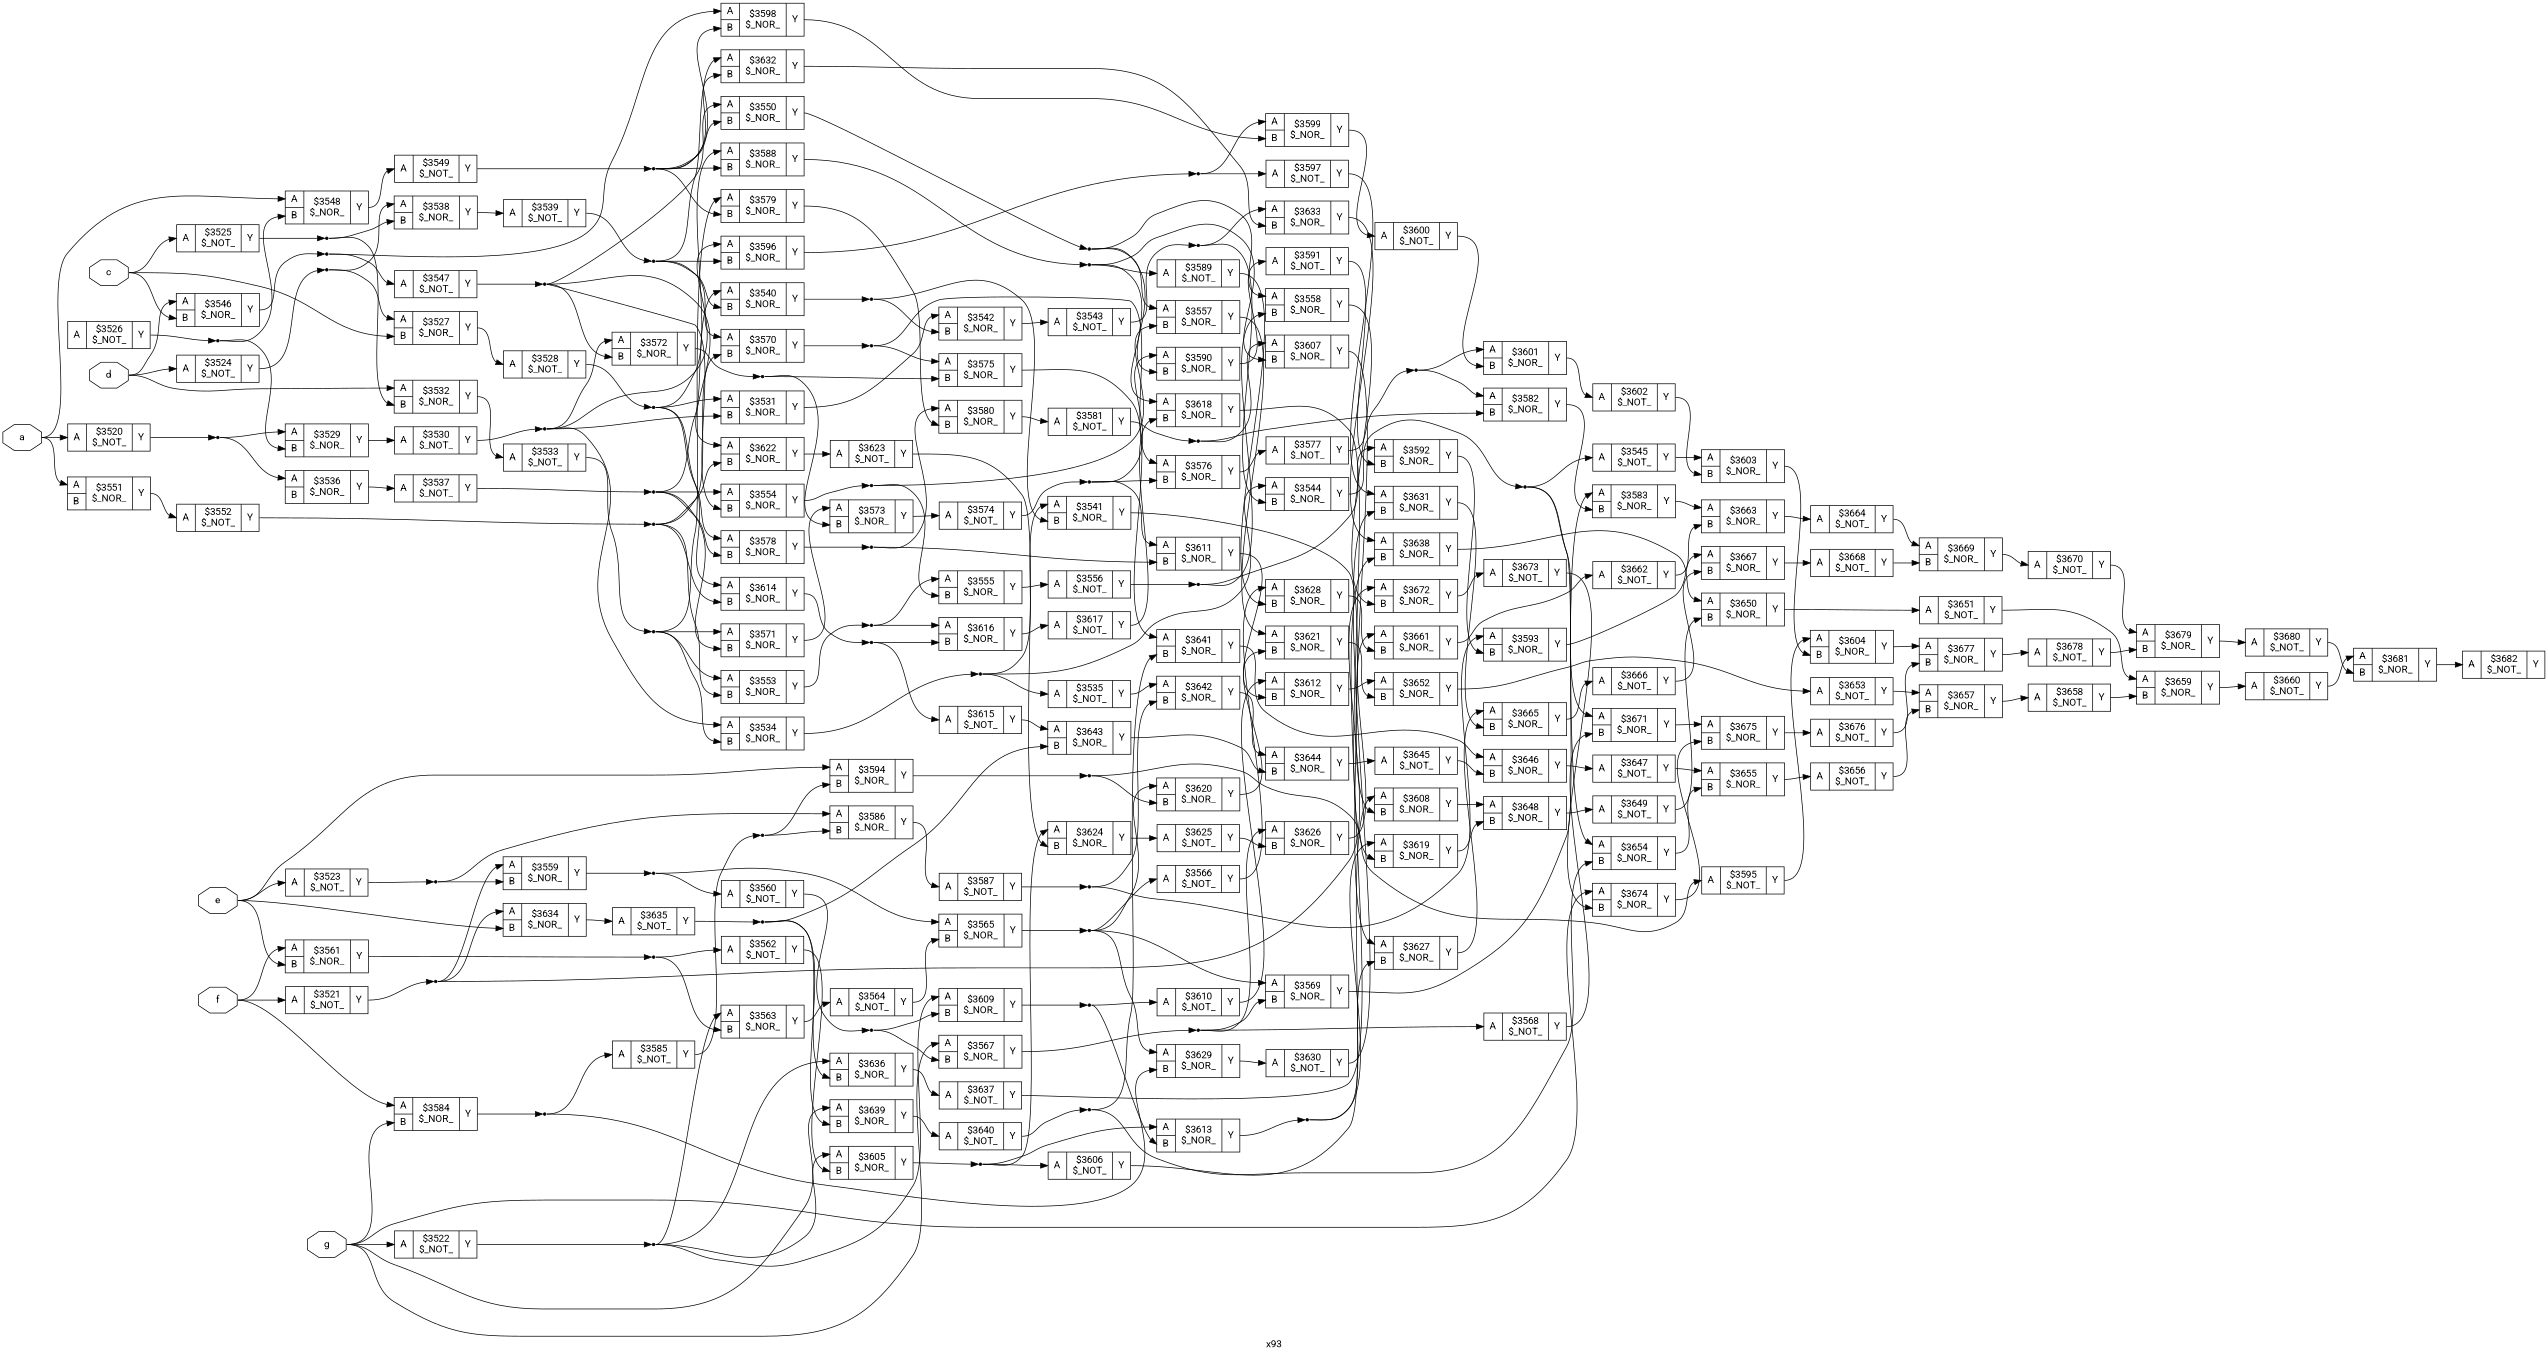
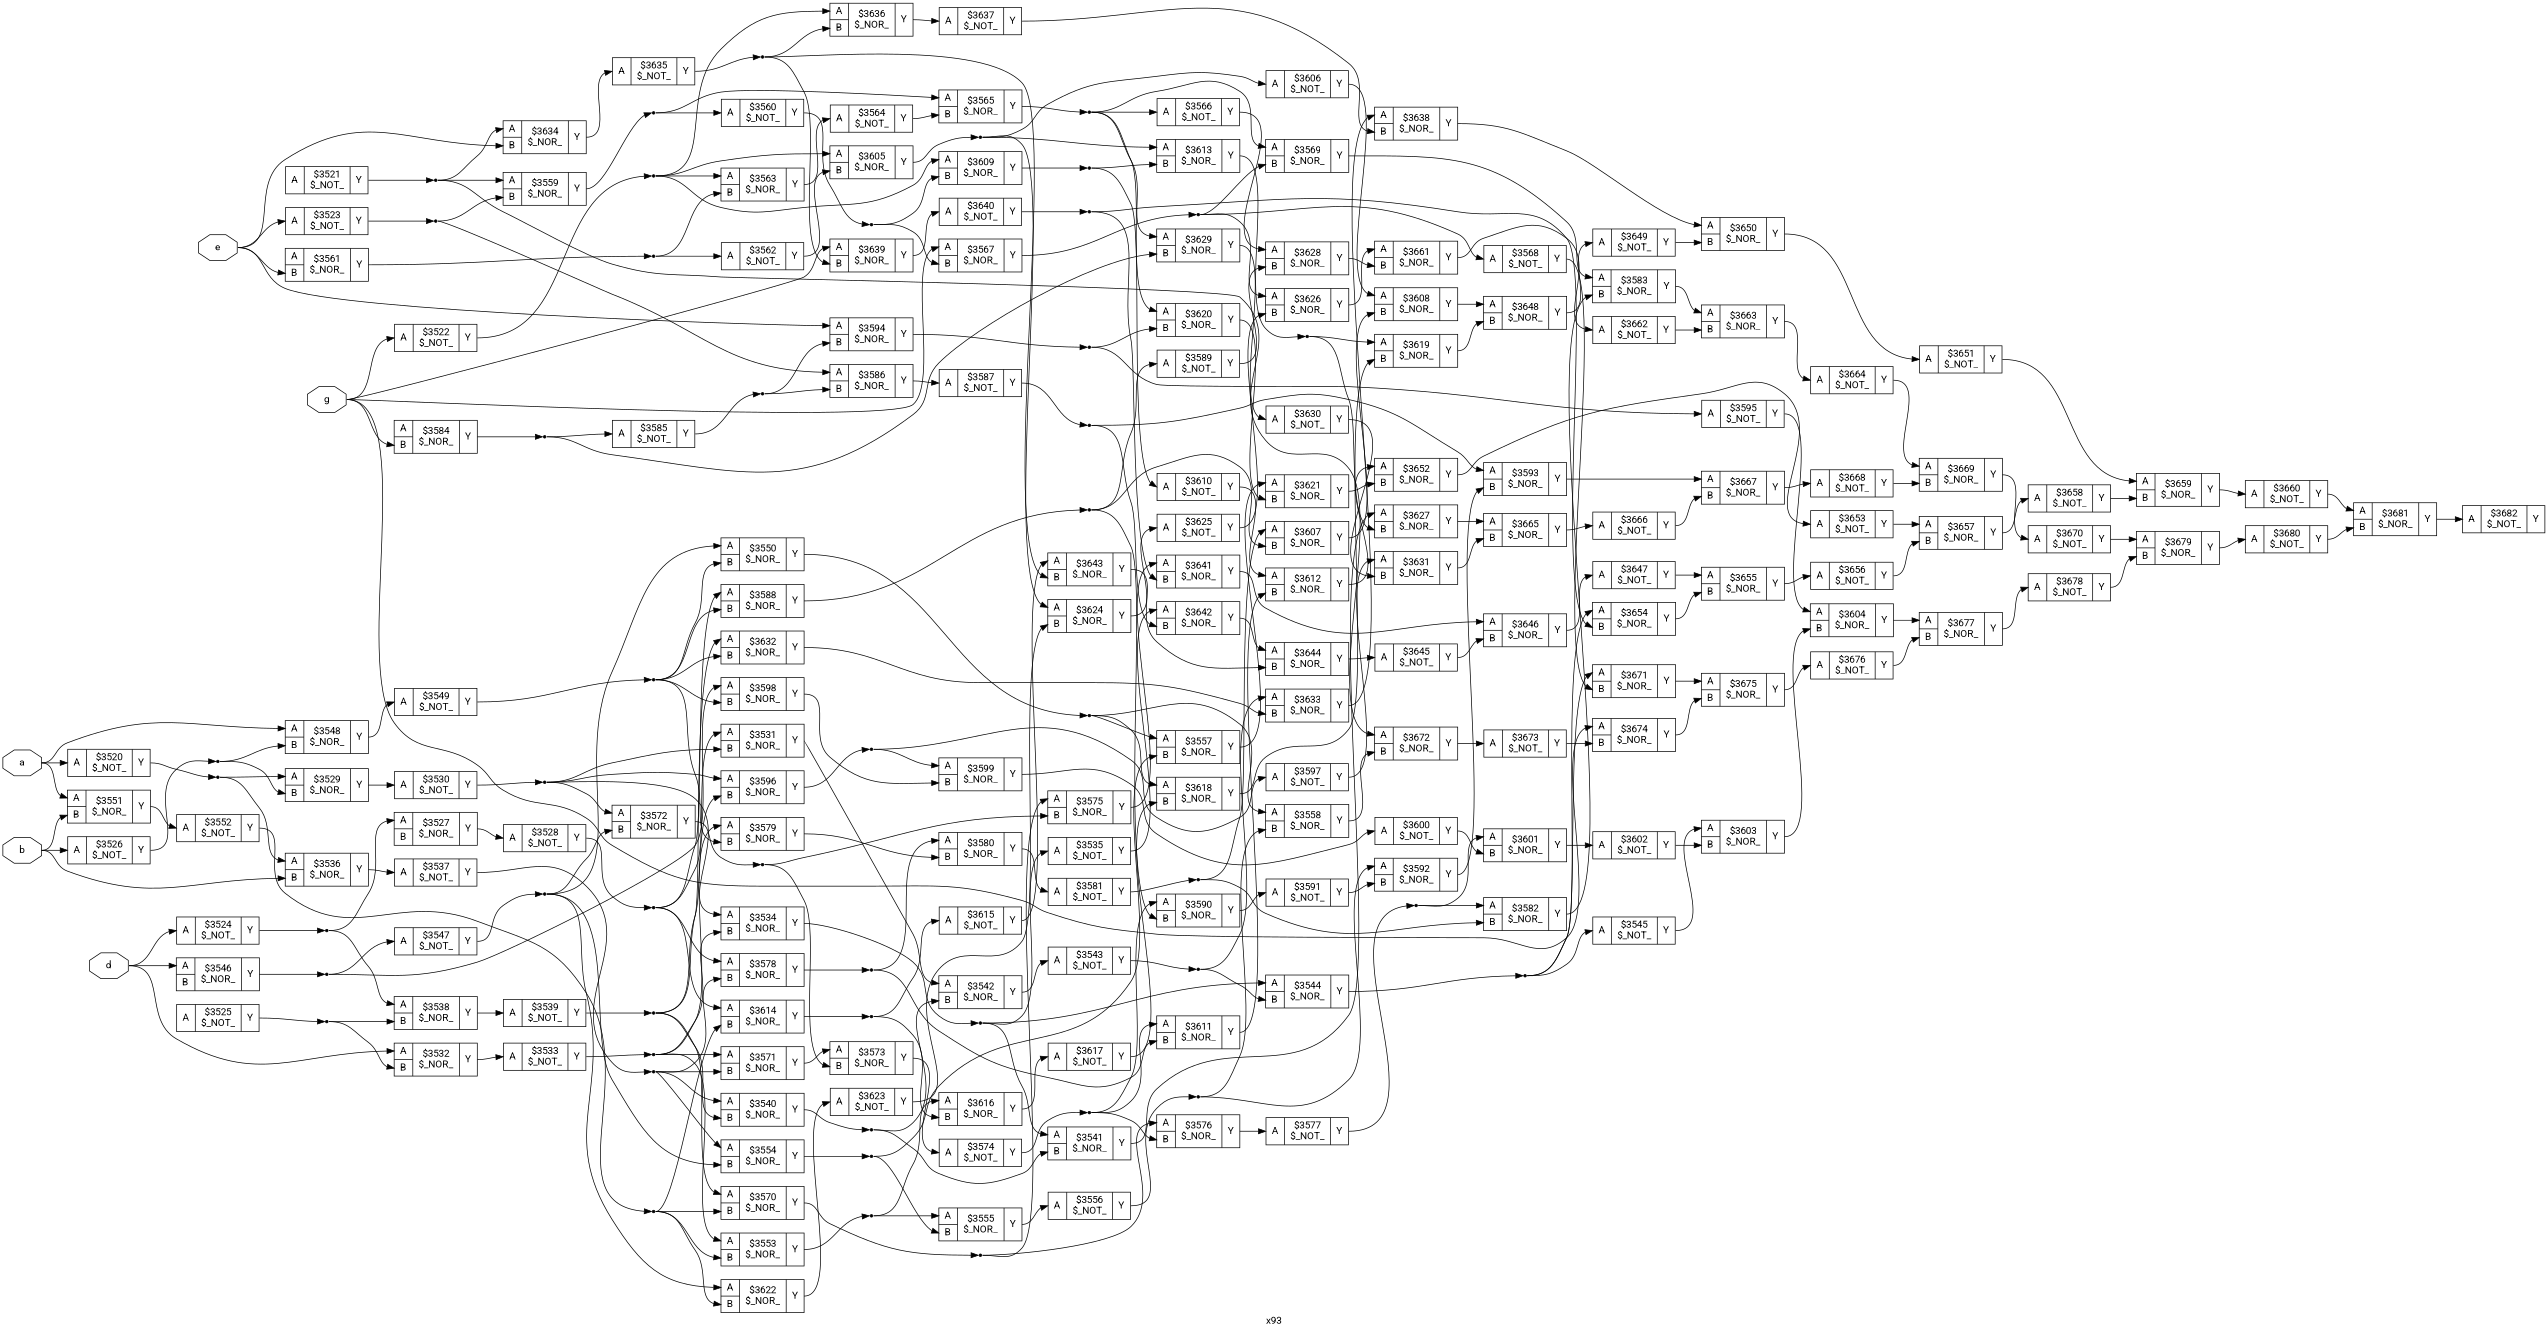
(109, 273) -> none
none -> (22, 850)
(218, 1000) -> none
